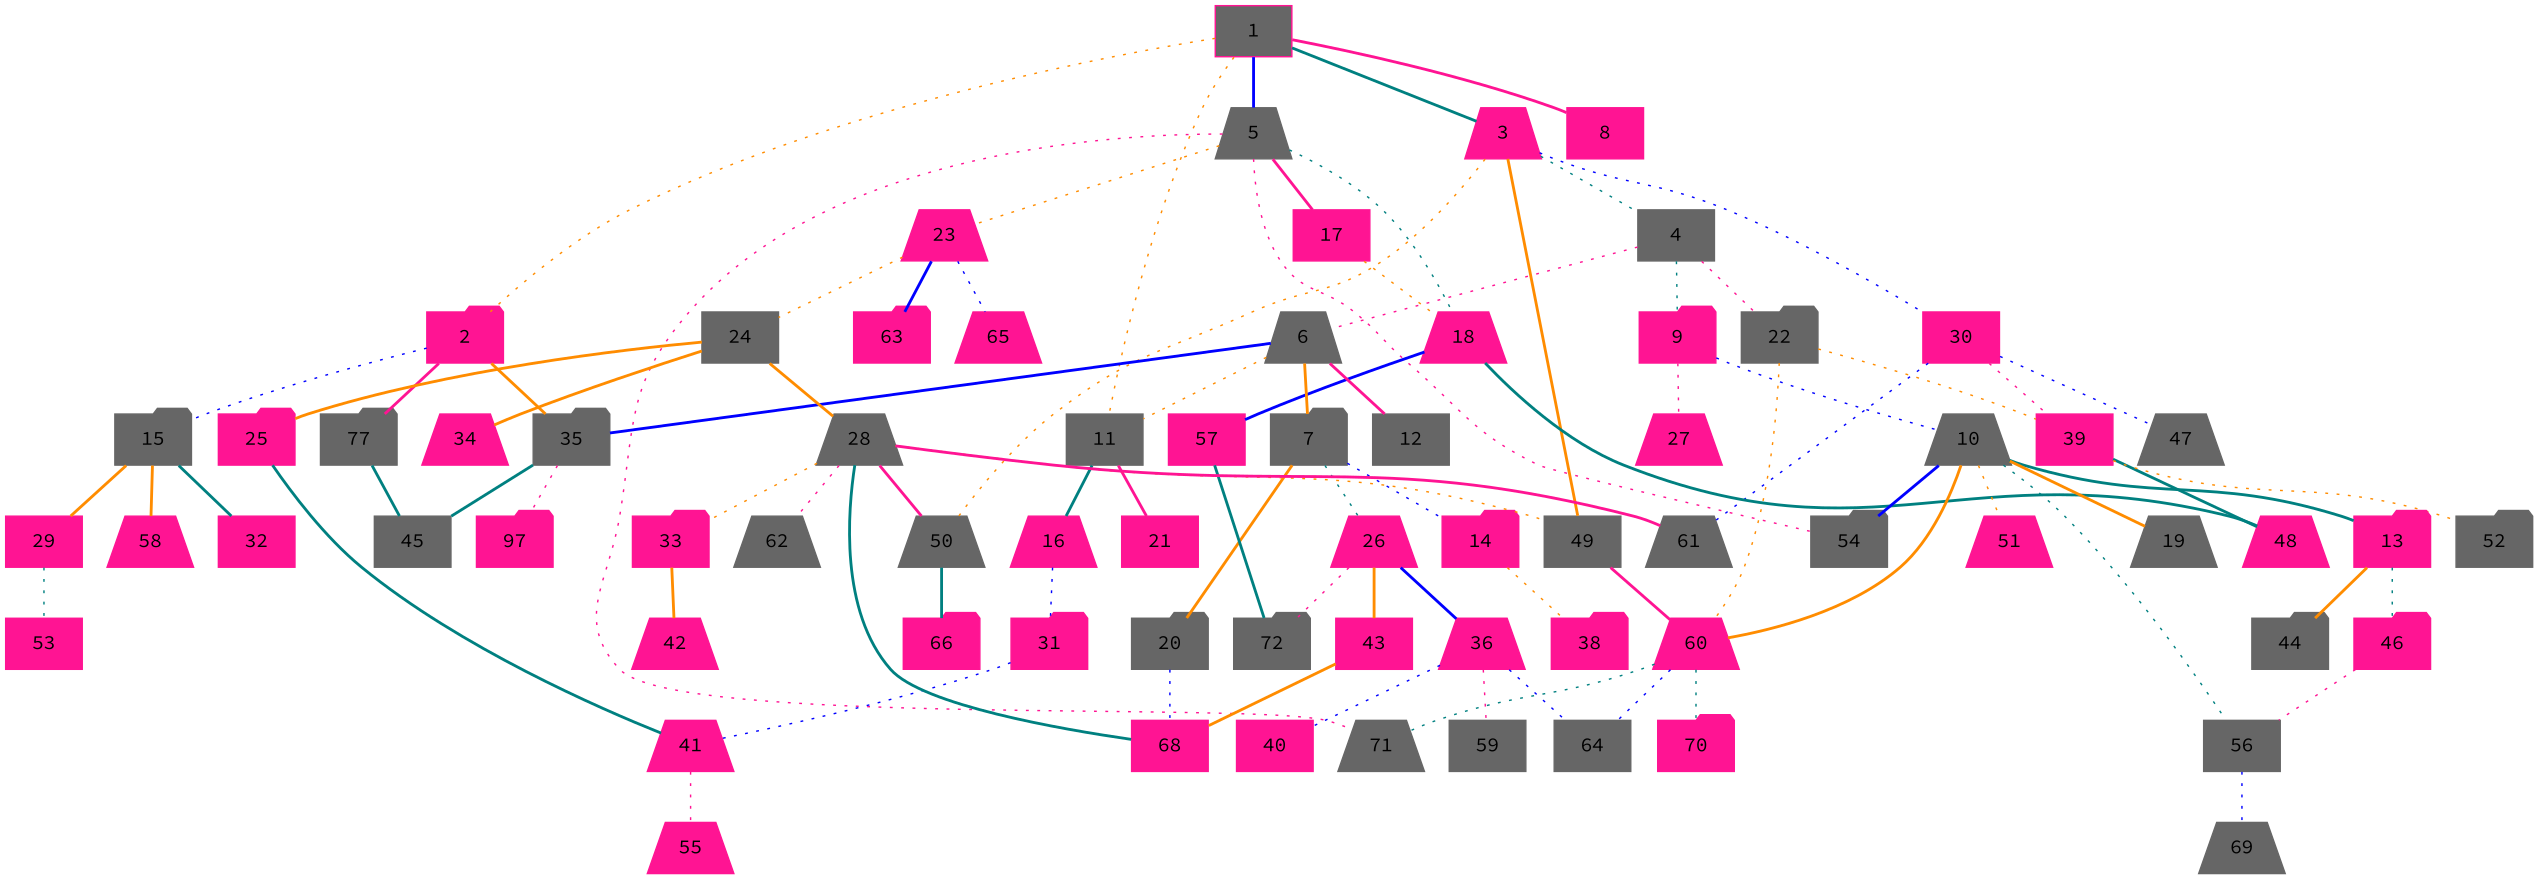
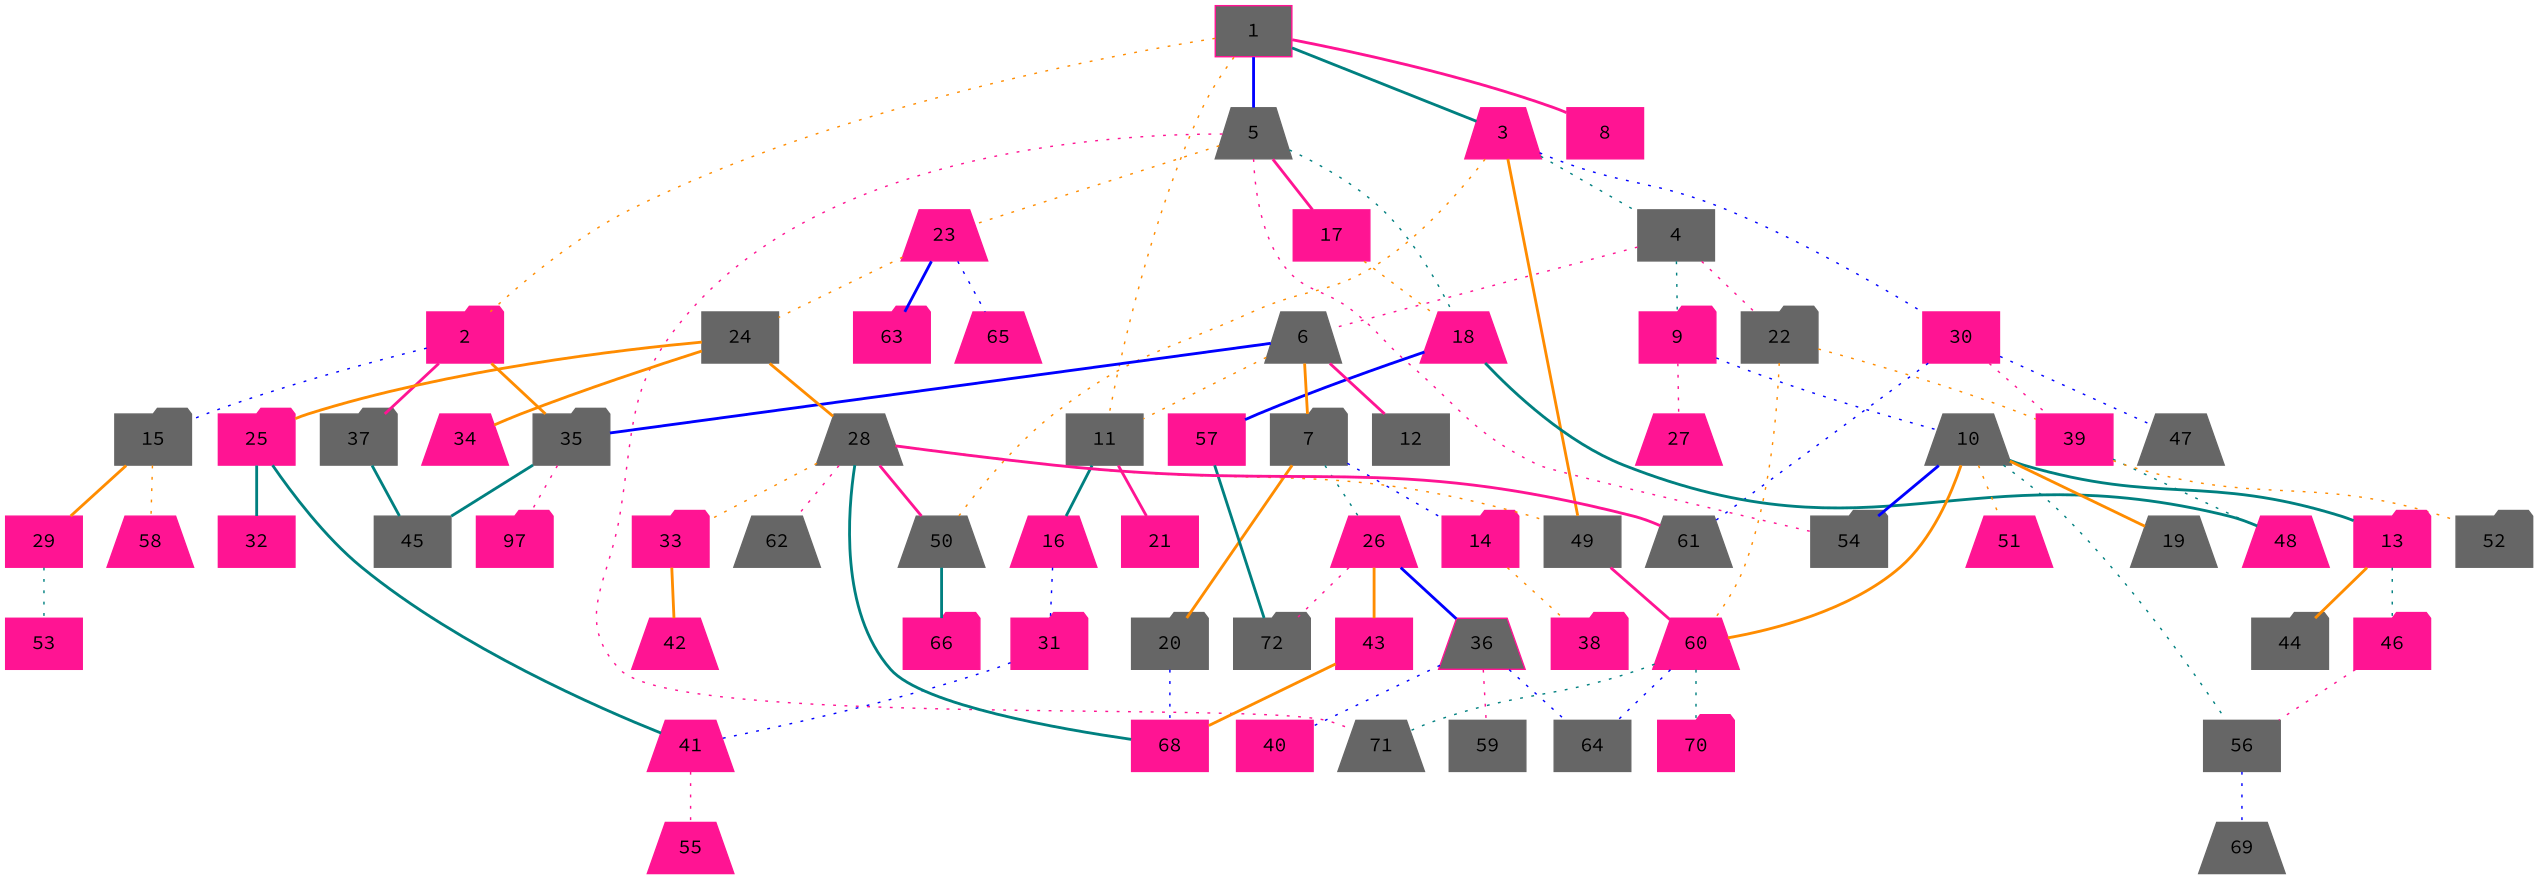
(359, 440) -> (359, 440)
(152, 491) -> (152, 491)
(205, 491) -> (257, 491)
(2199, 500) -> (2199, 500)
(1482, 644) -> (1482, 644)
